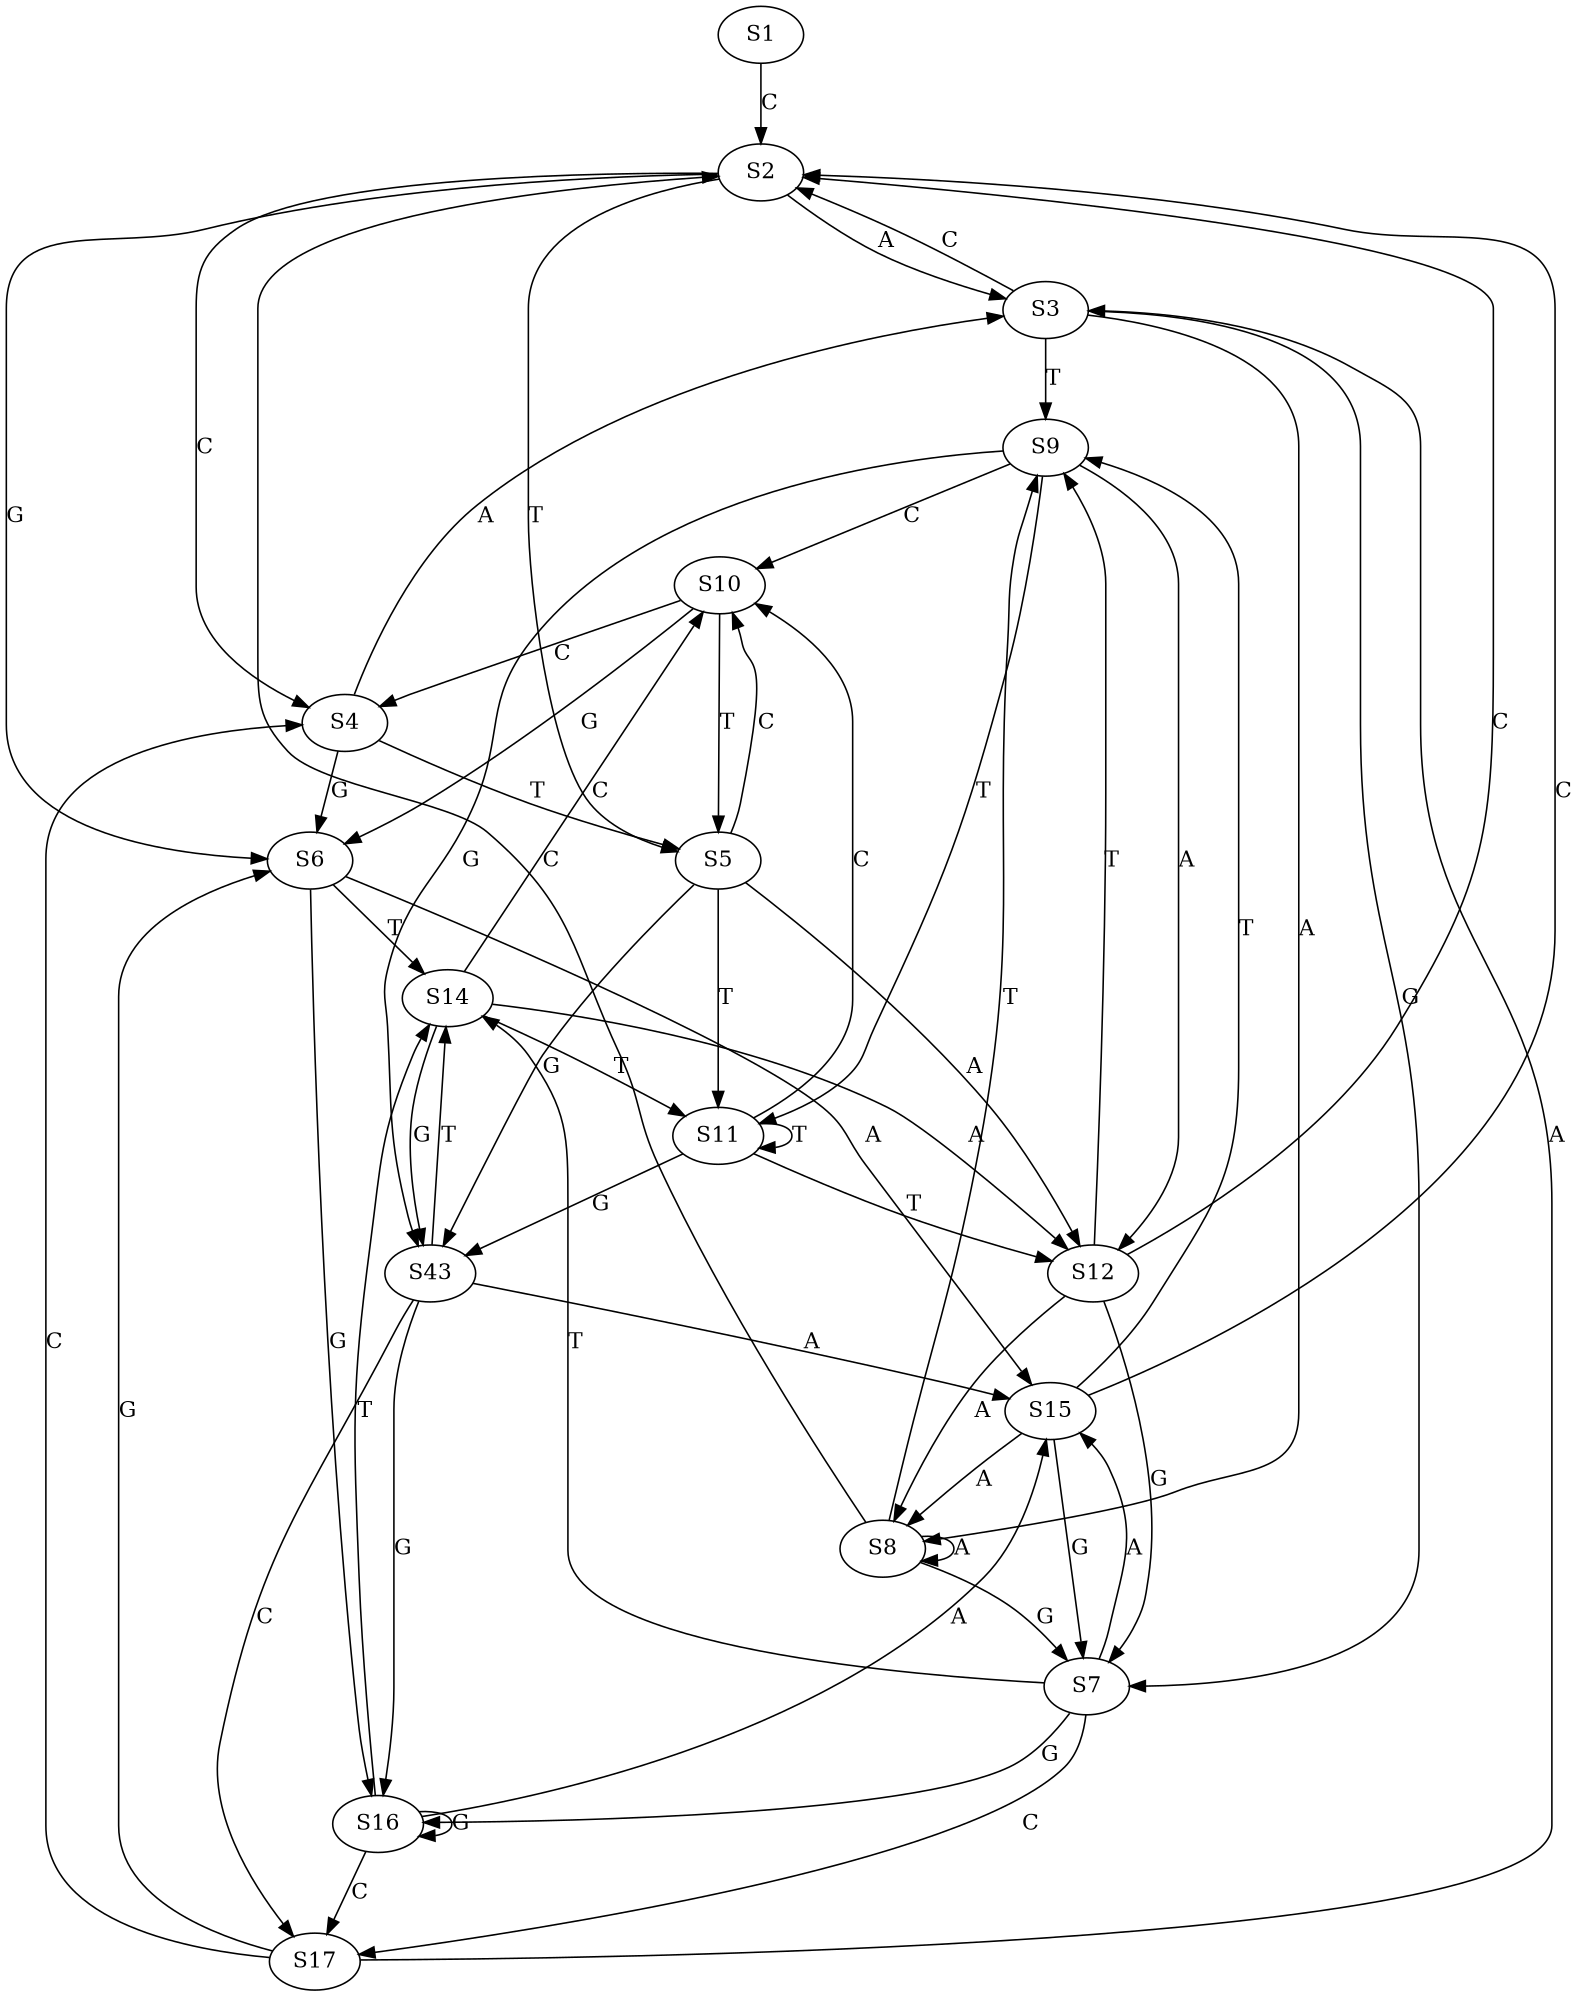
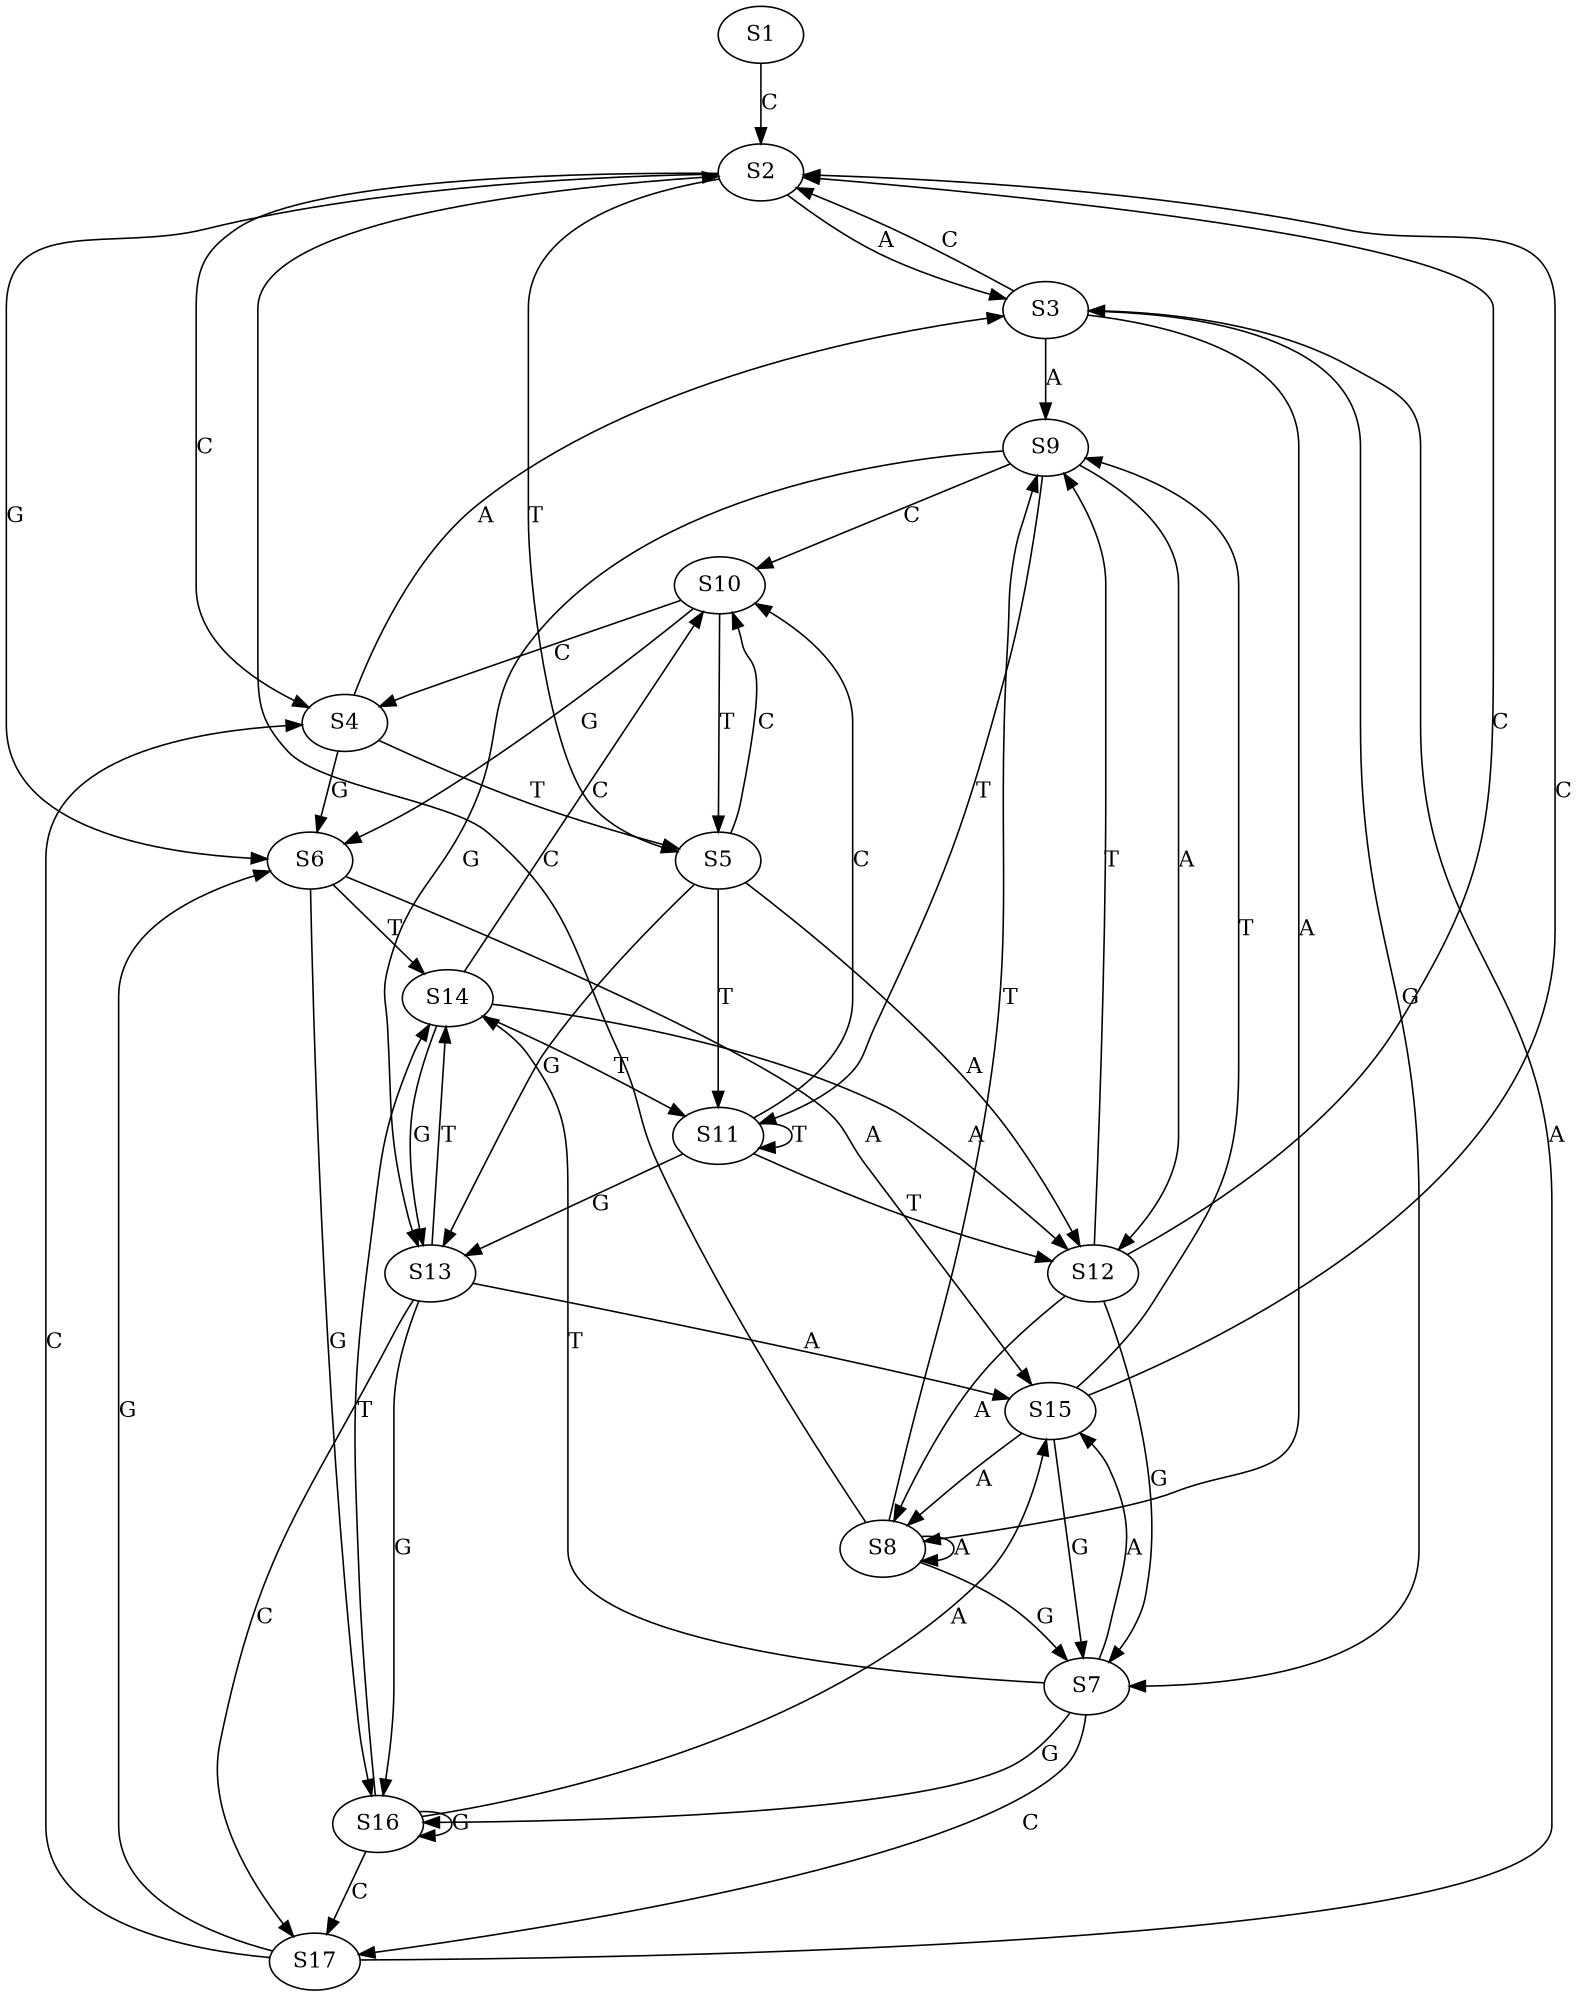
(1054, 379) -> (1054, 379)
(430, 1273) -> (430, 1273)
